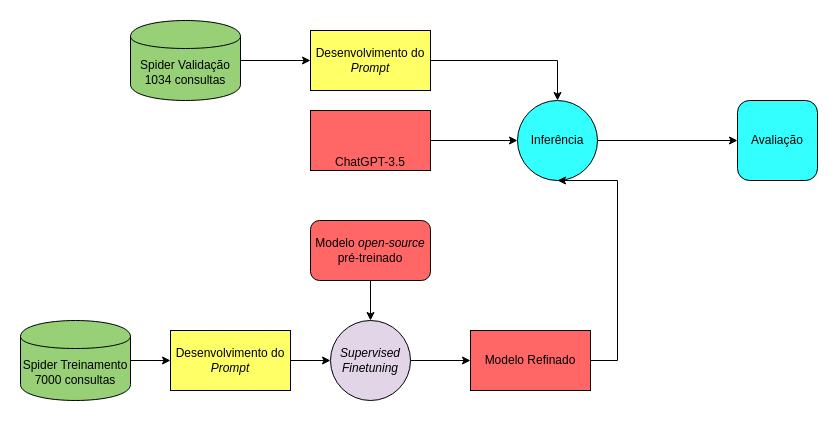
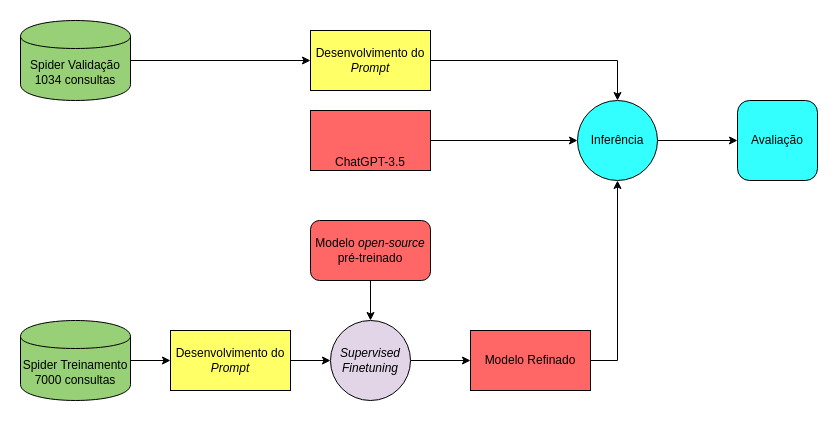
(186, 61) -> (76, 61)
(558, 141) -> (618, 141)
